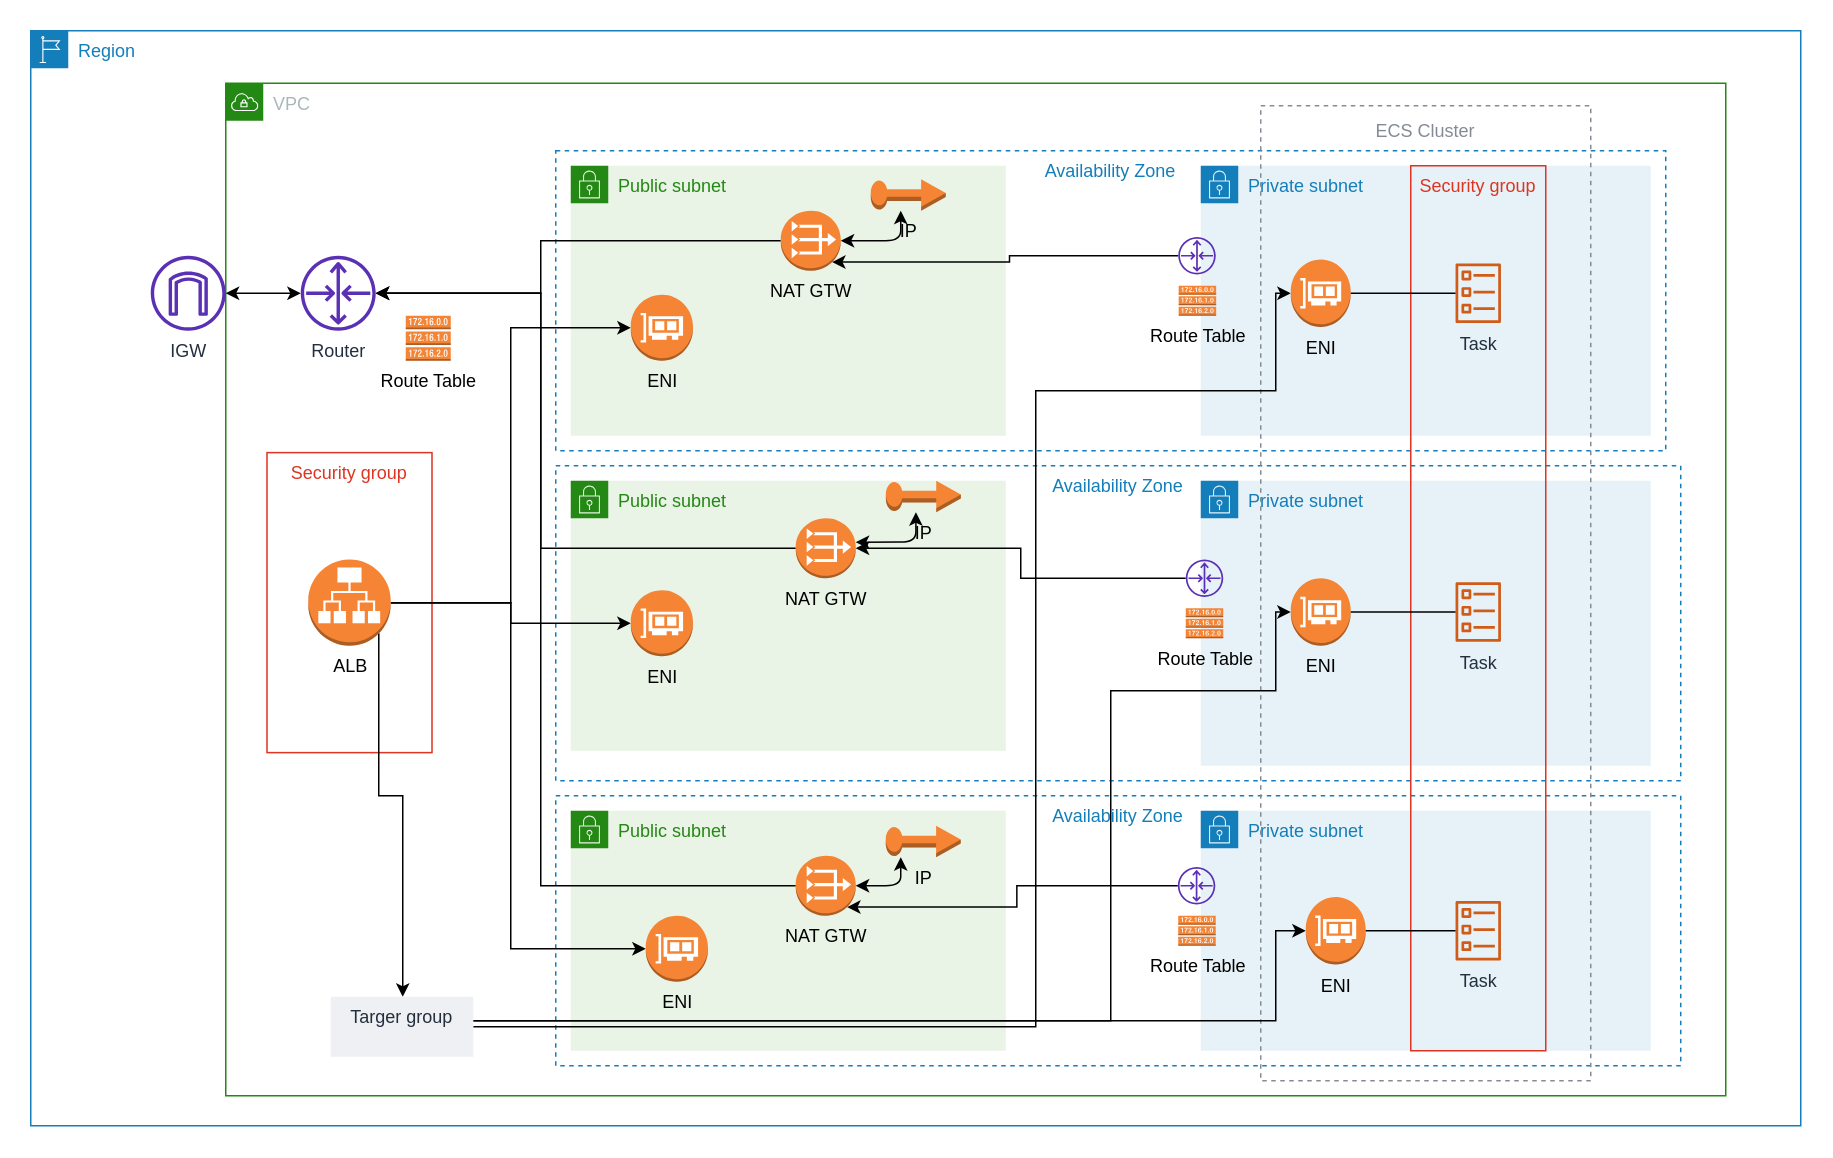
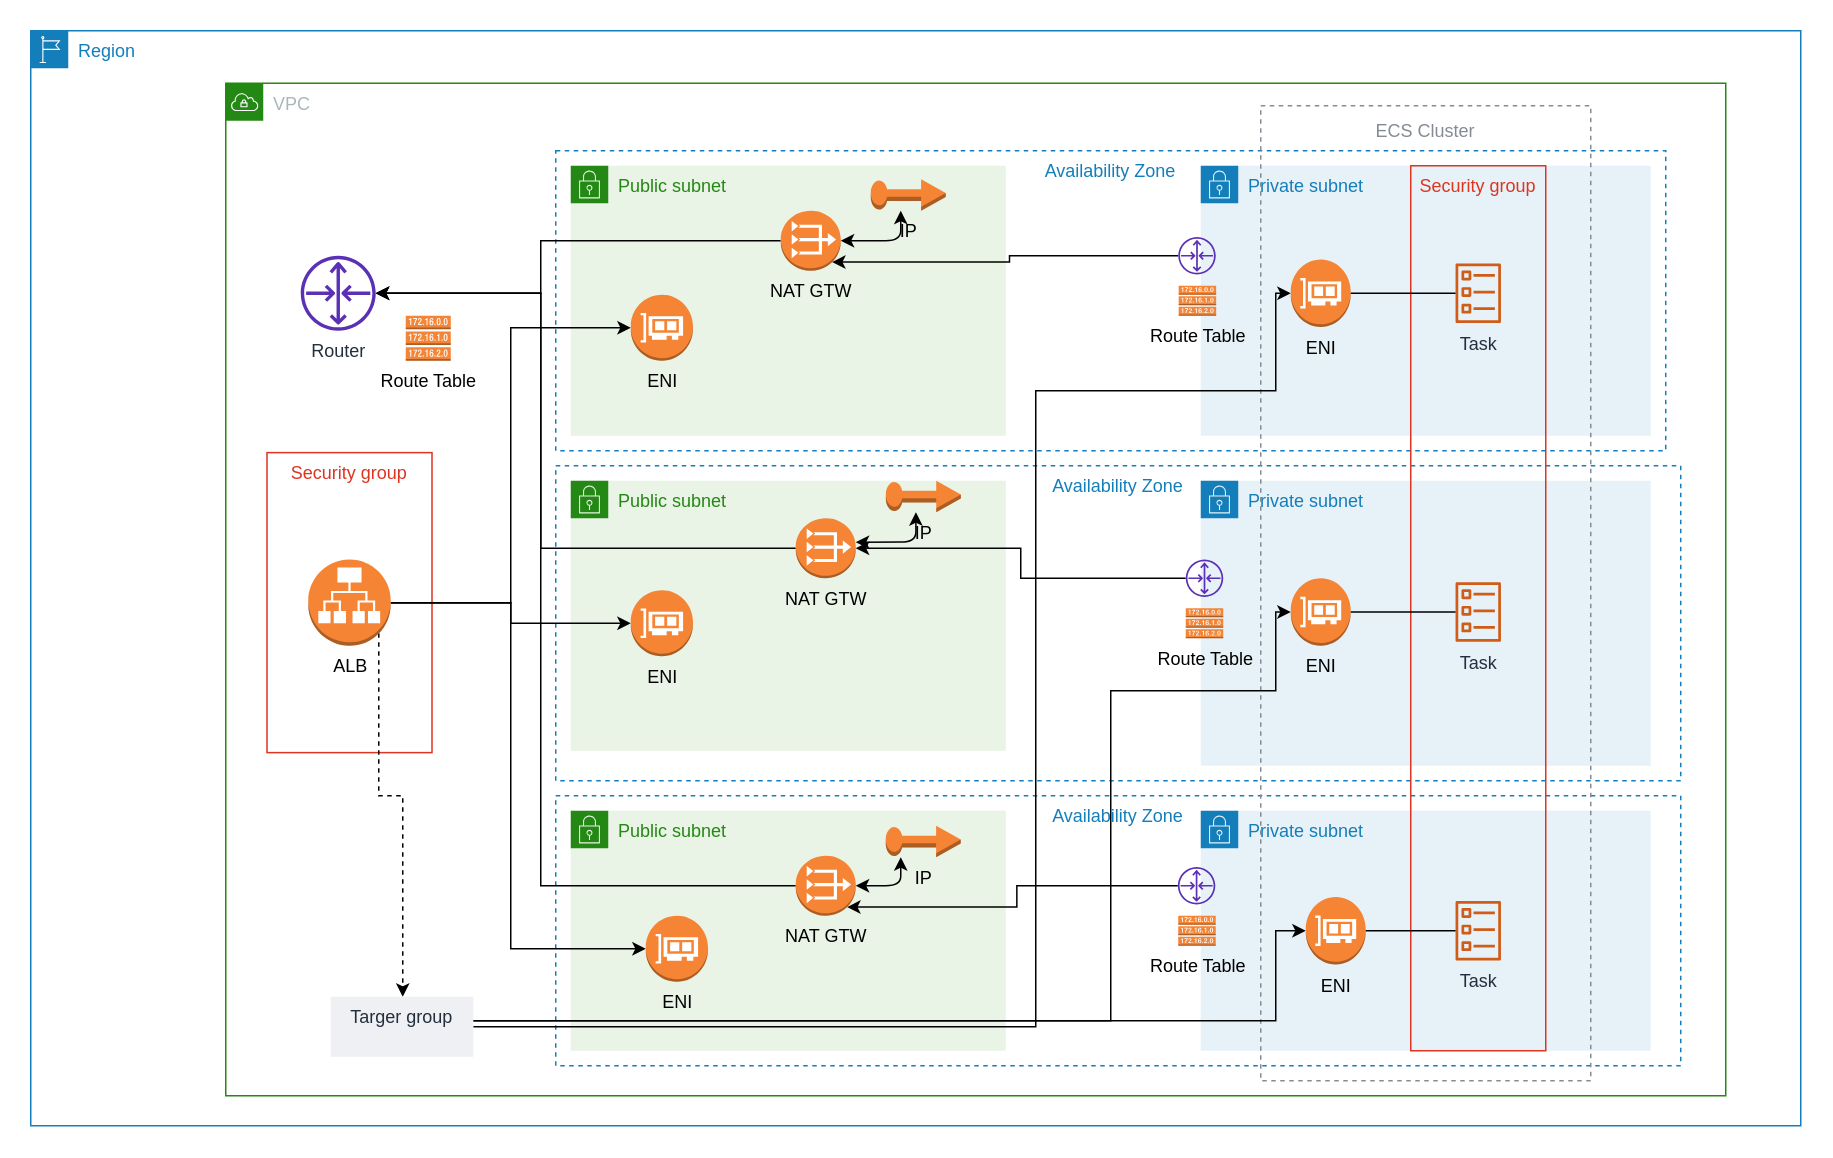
(188, 293) -> none
(264, 293) -> none
(403, 799) -> (403, 799)
